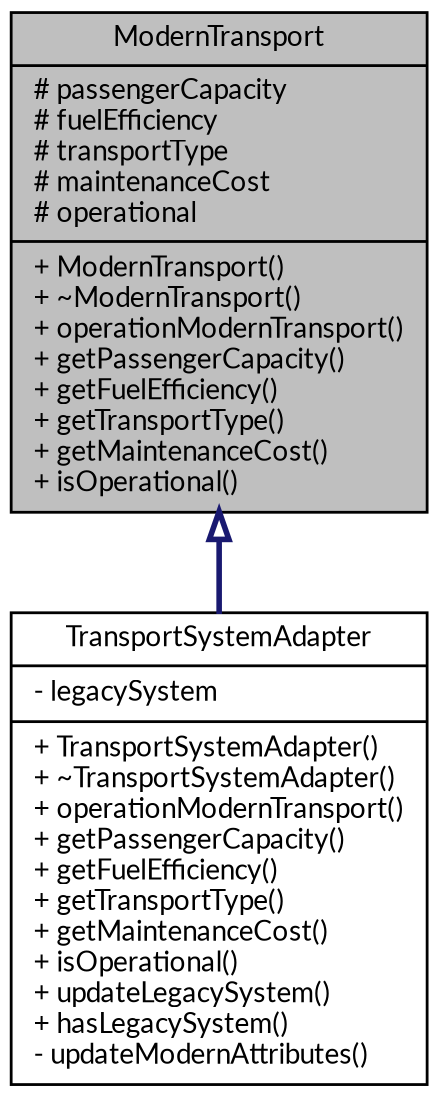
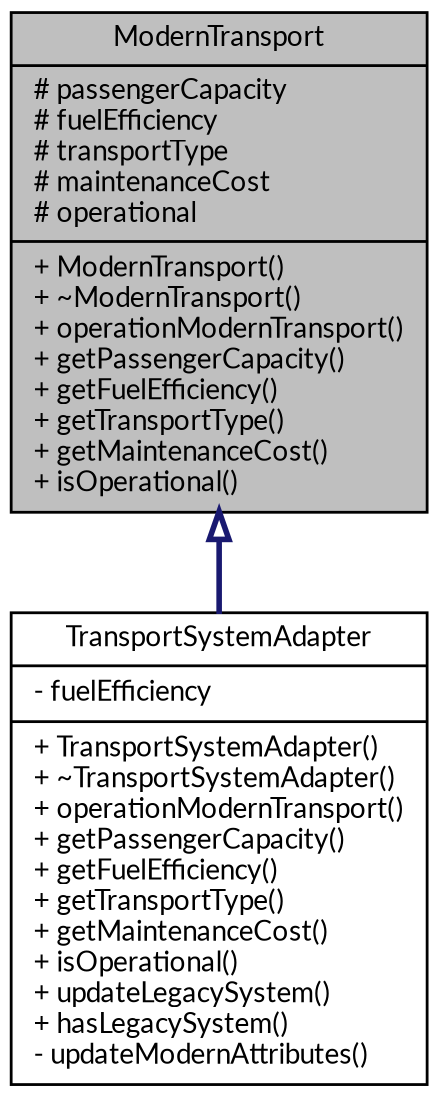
(127, 692) -> (123, 692)
